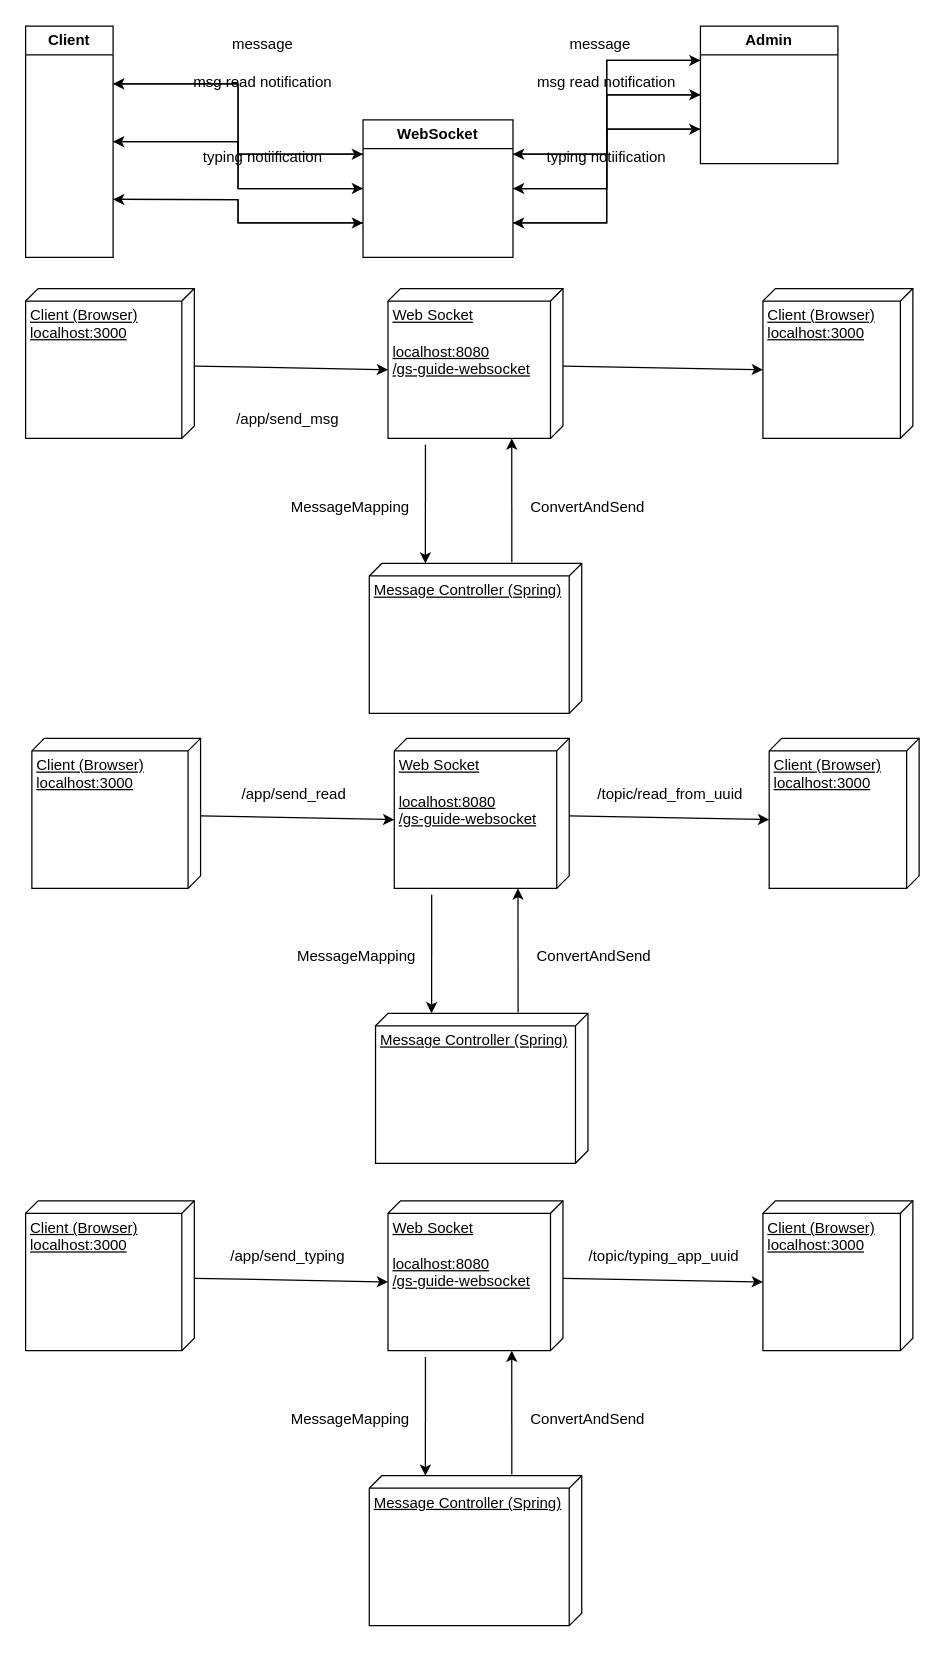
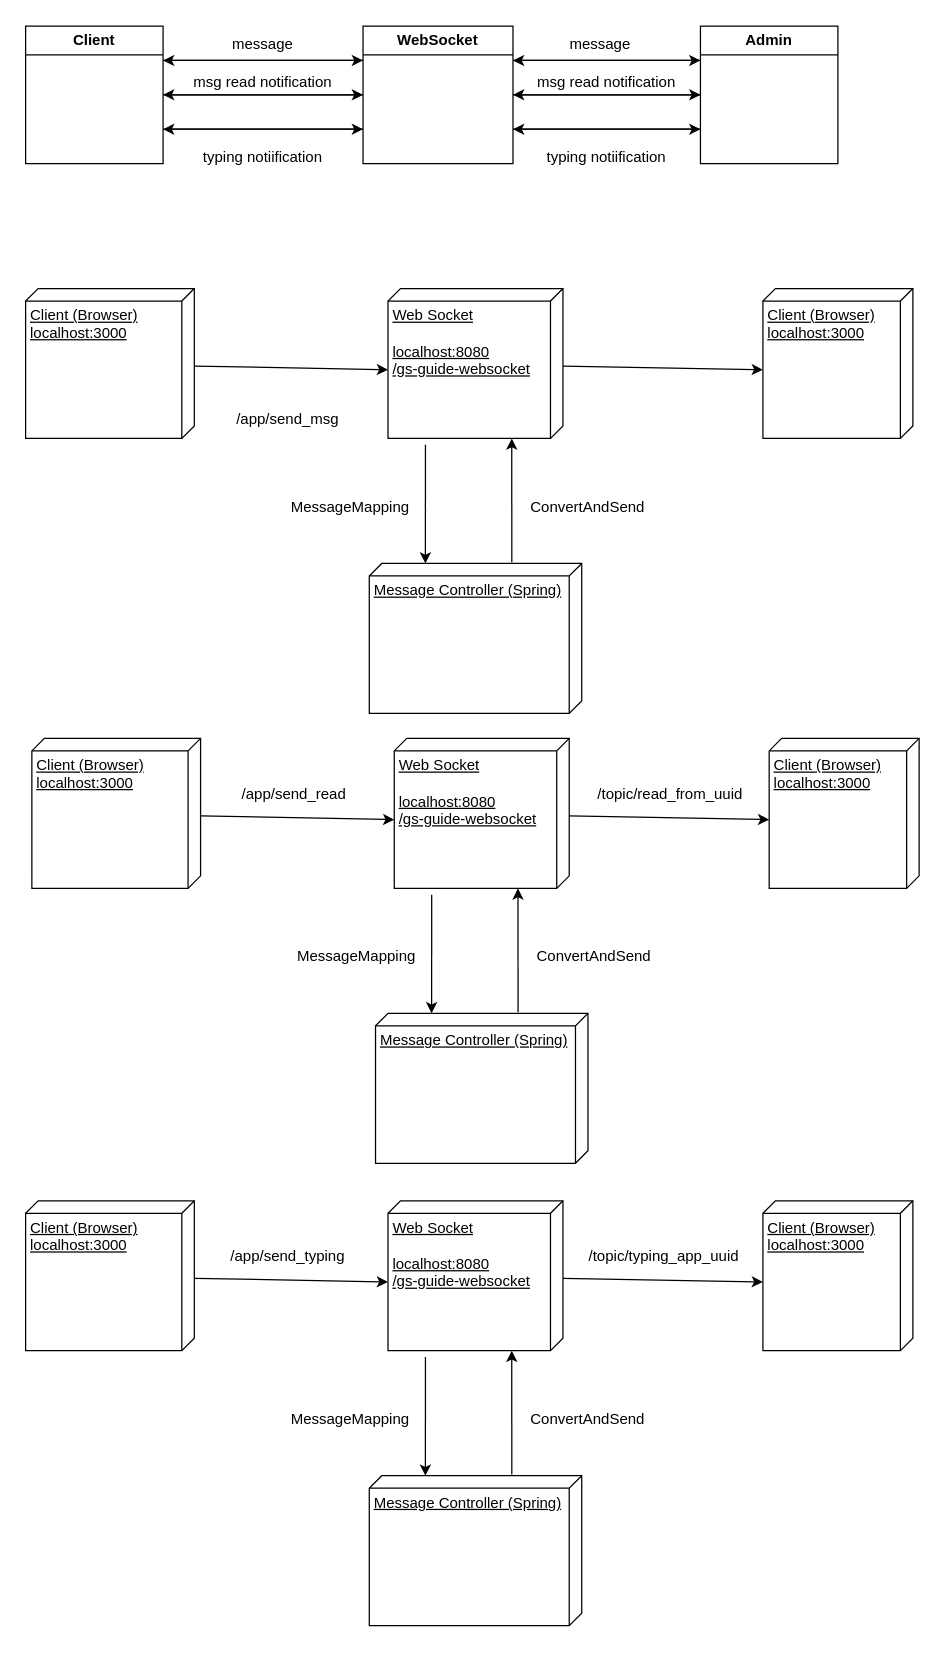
(69, 141) -> (94, 94)
(438, 188) -> (438, 94)
